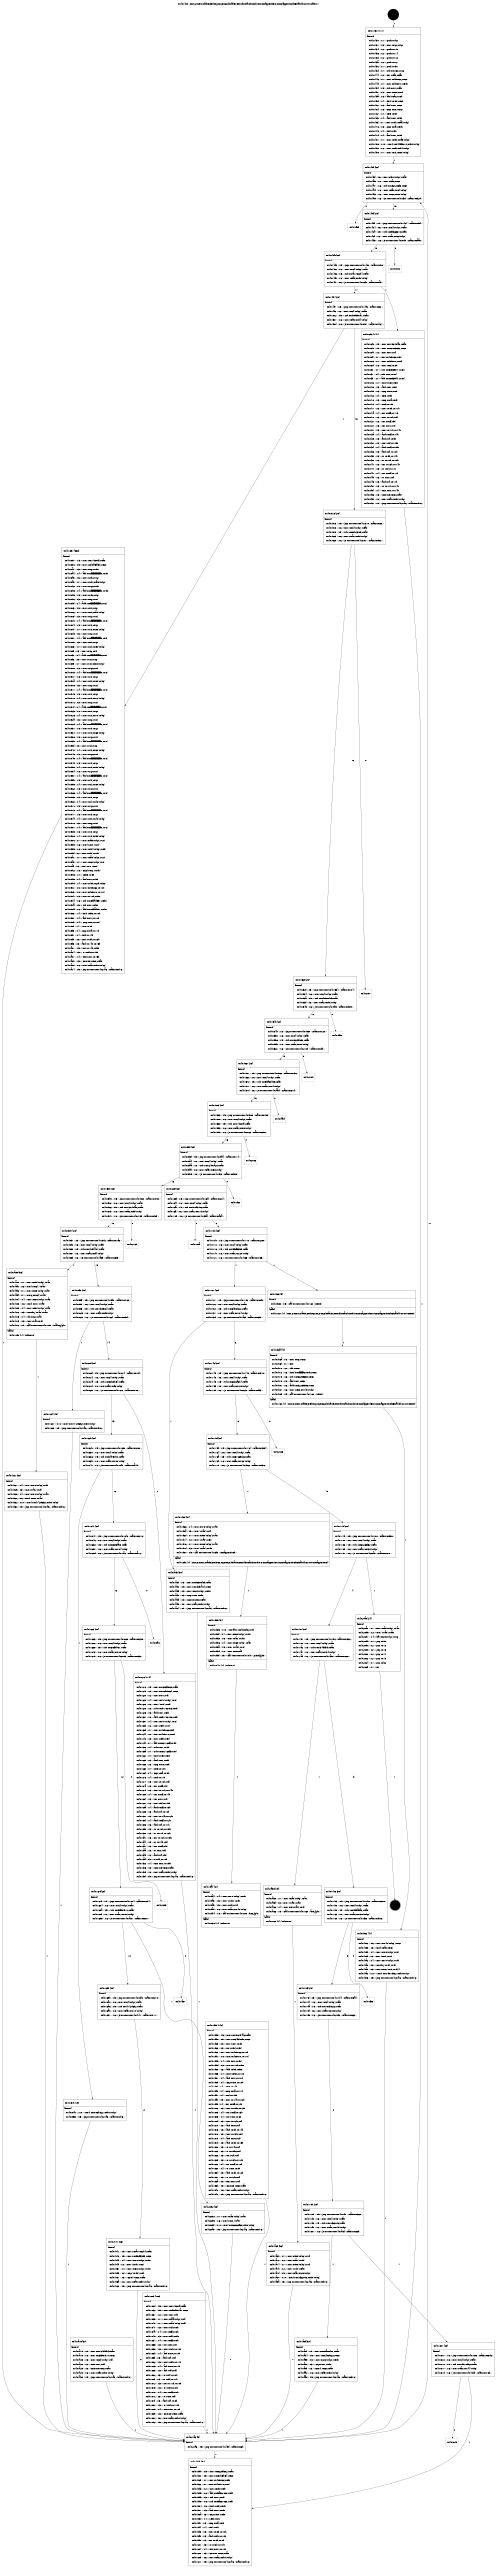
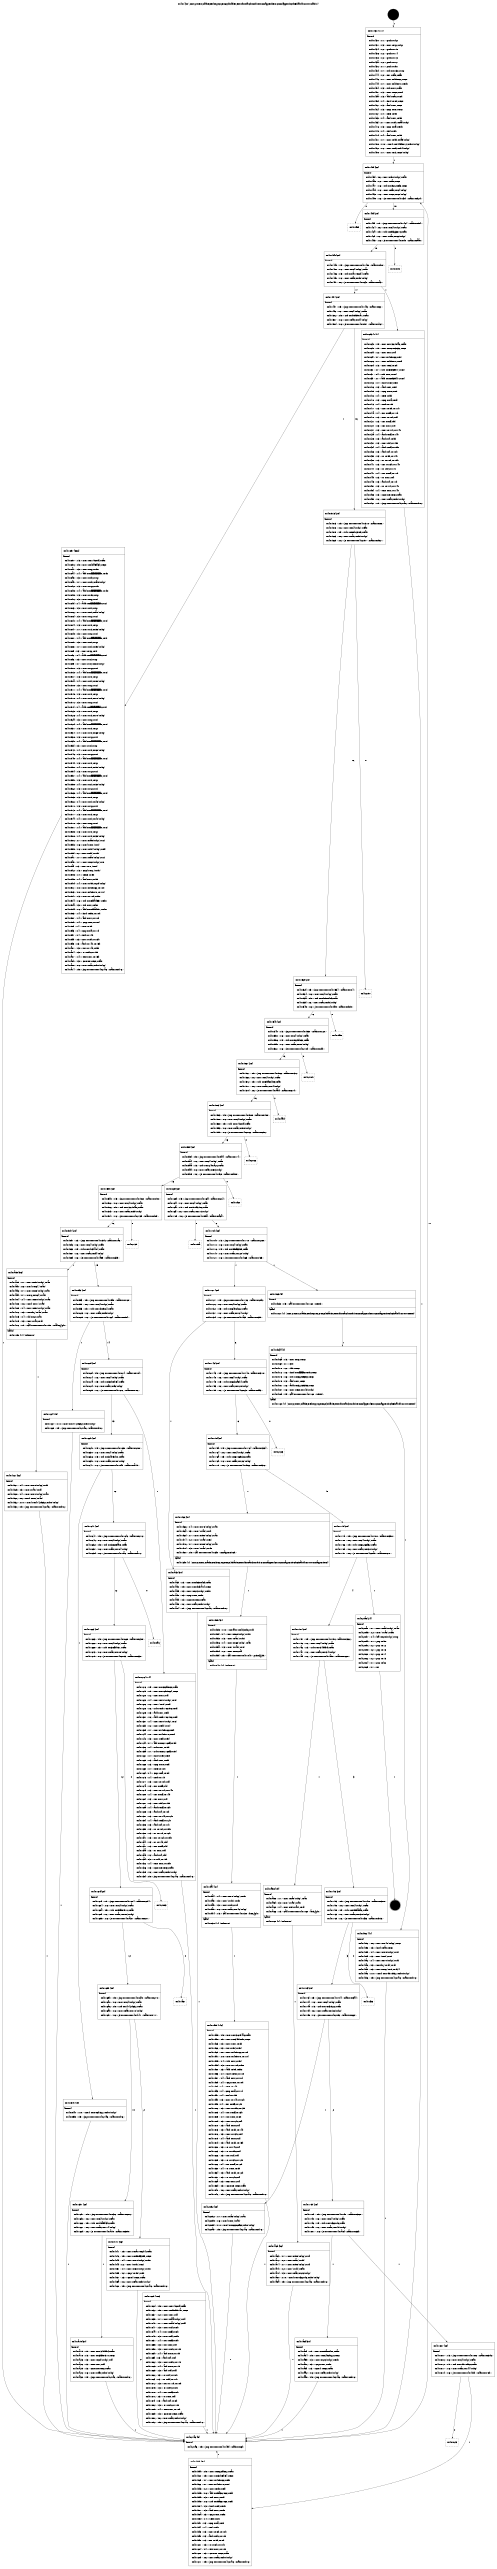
none -> (233, 1974)
(202, 2047) -> (303, 2114)
none -> (102, 2218)
(215, 2454) -> (217, 2455)
